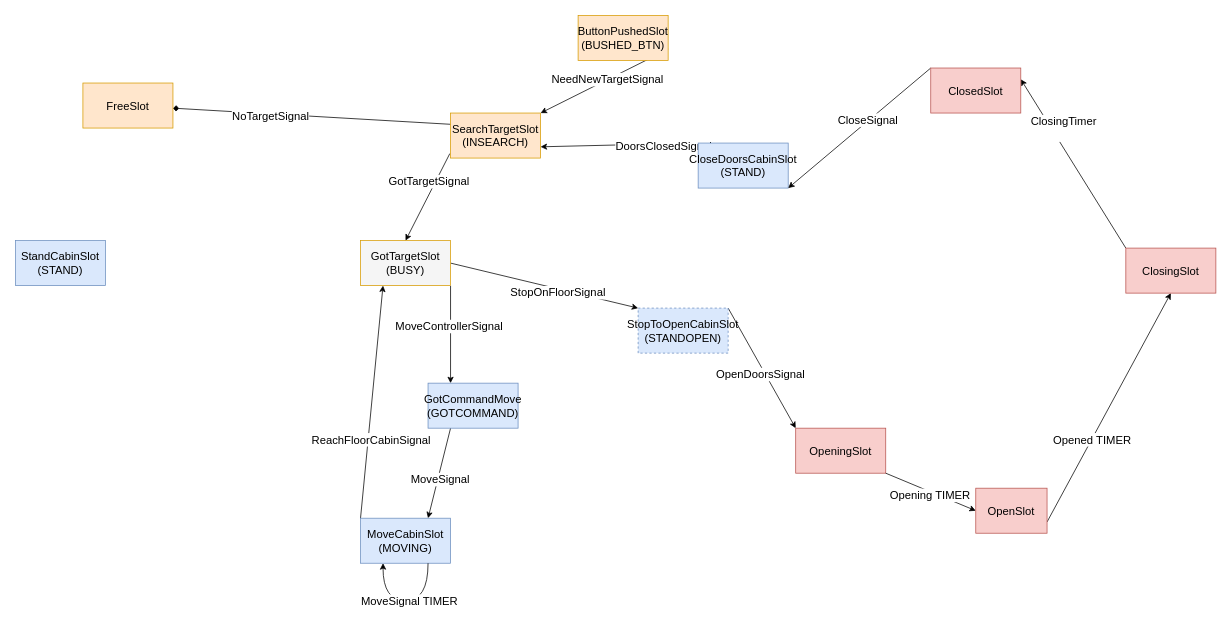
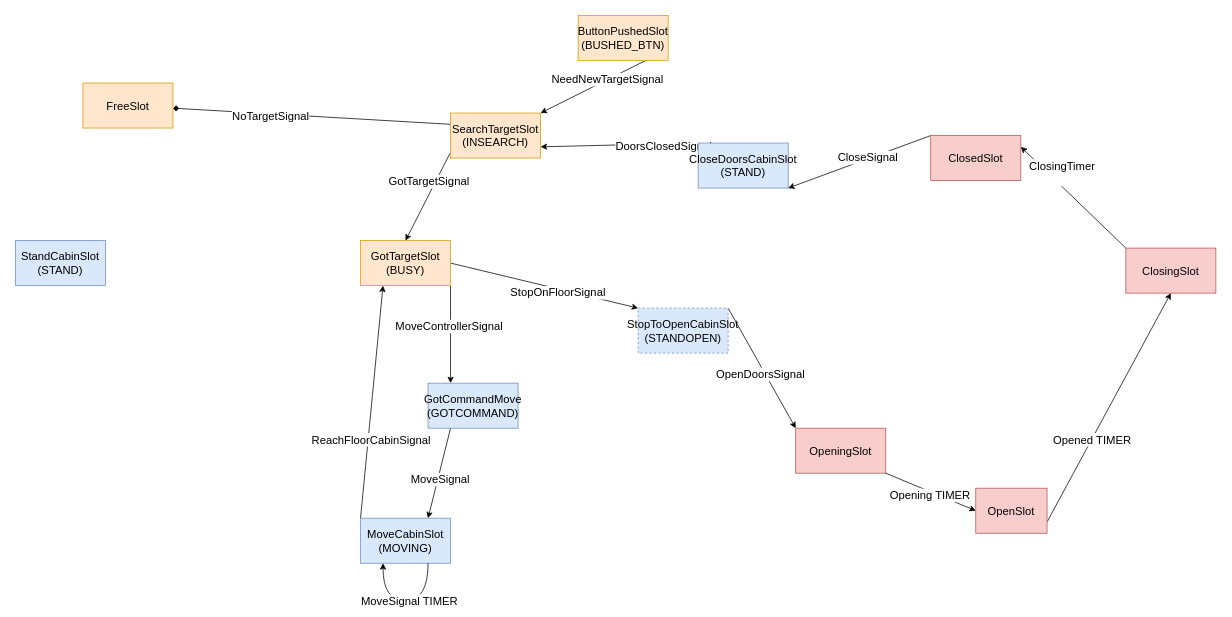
(975, 90) -> (975, 158)
(405, 263) -> (405, 263)
